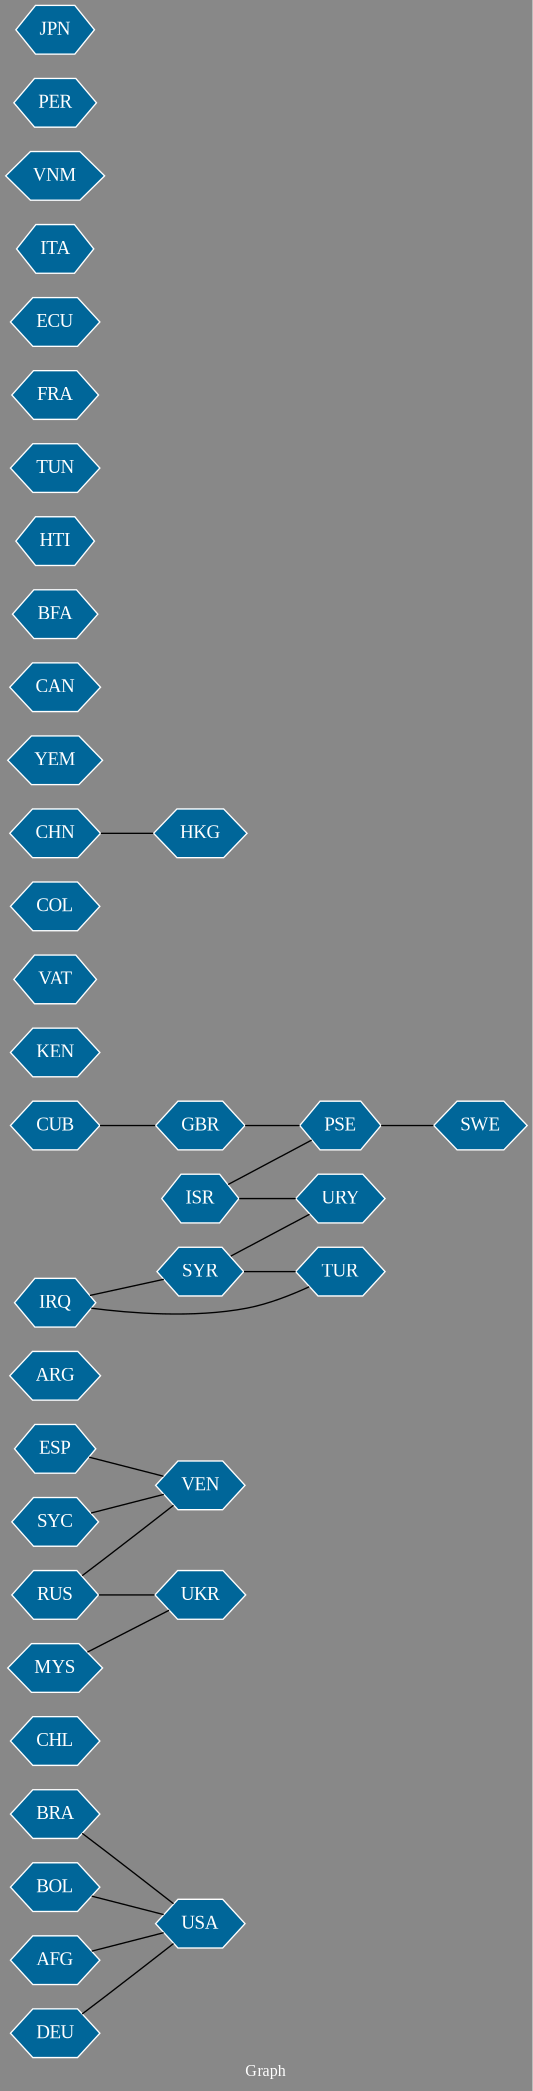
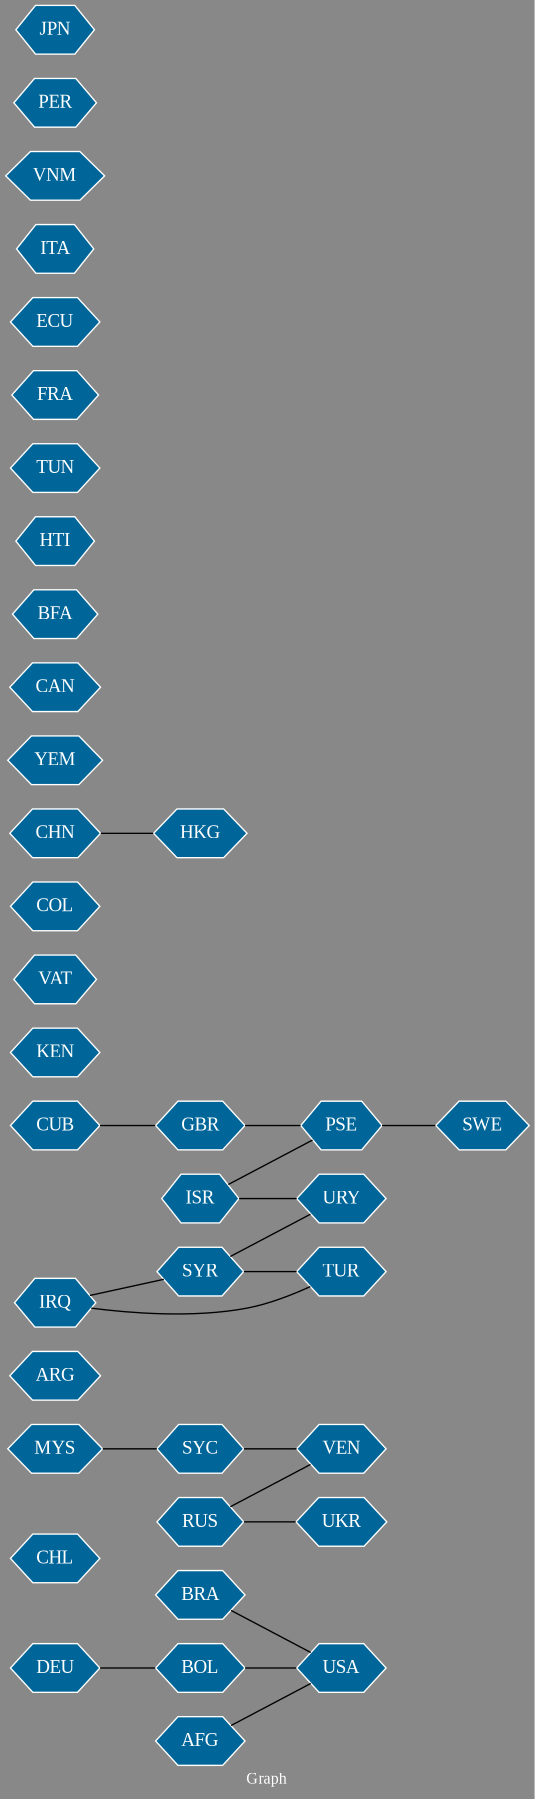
(55, 1449) -> none
(128, 1631) -> (130, 1449)
(128, 1979) -> (128, 1668)
